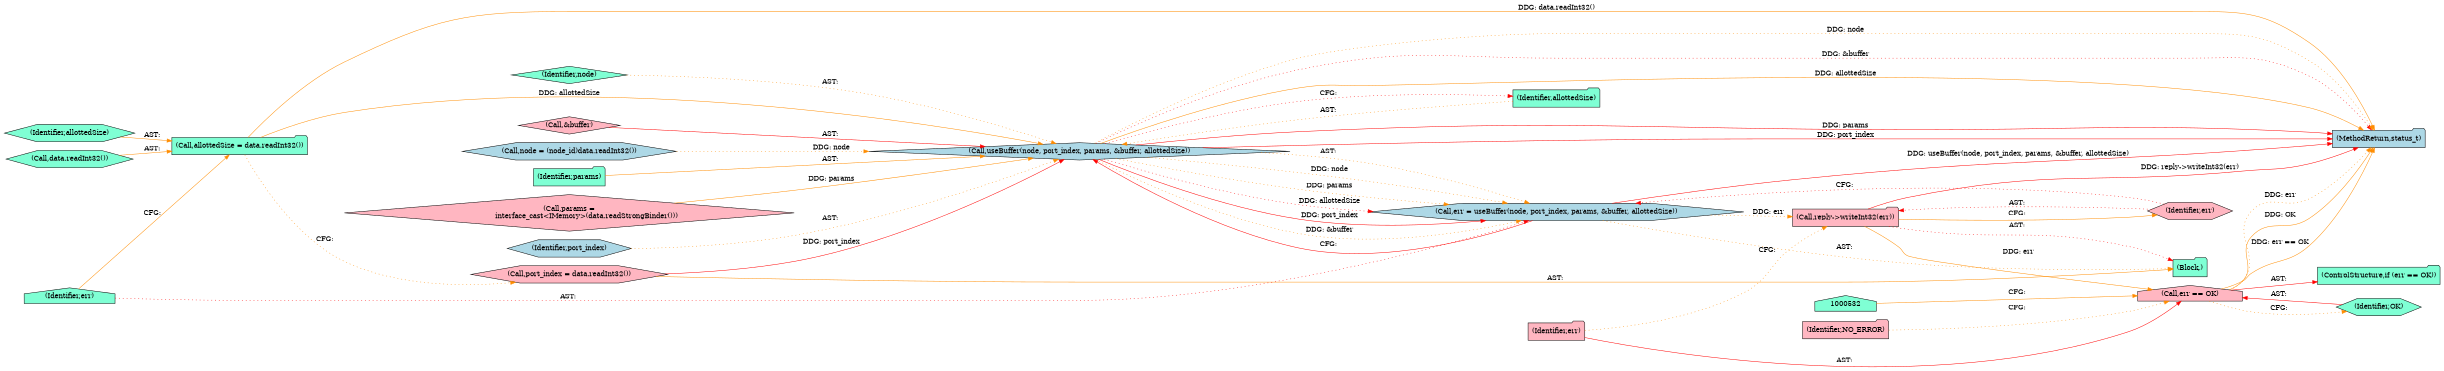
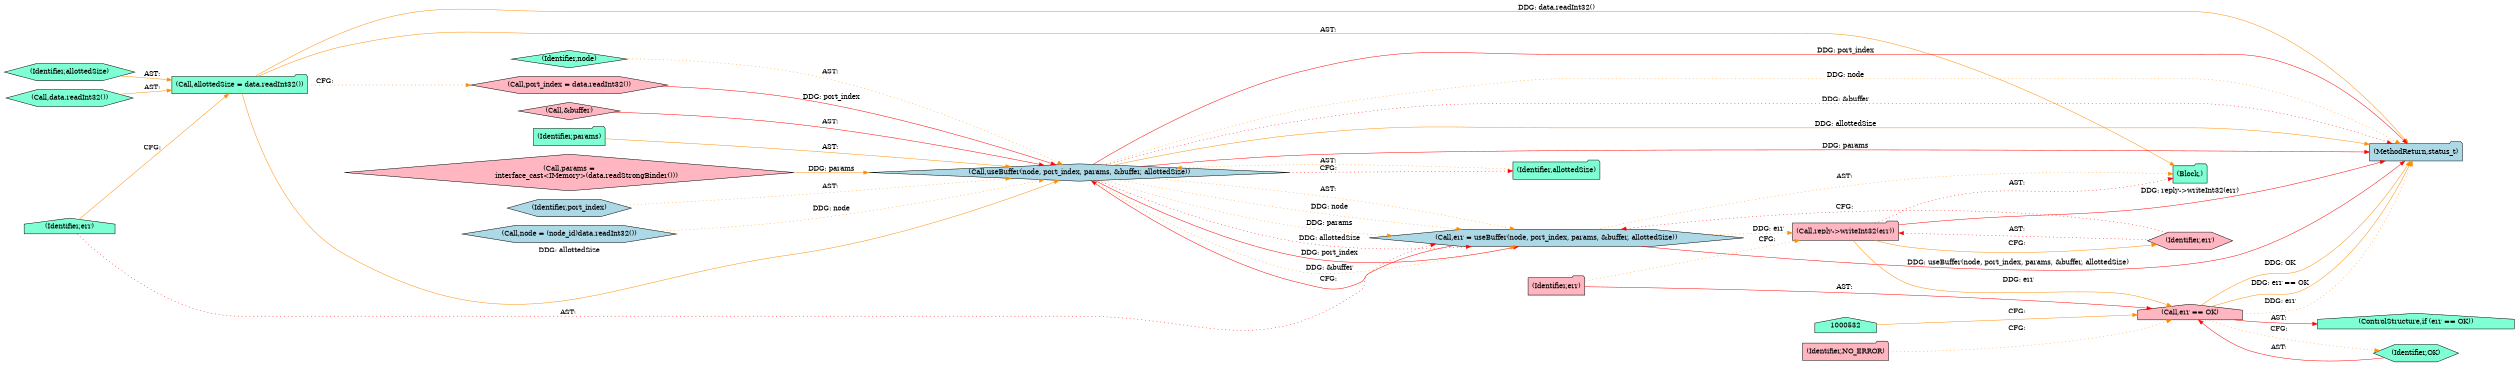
(2379, 276) -> (2416, 322)
(1412, 282) -> (1224, 34)
